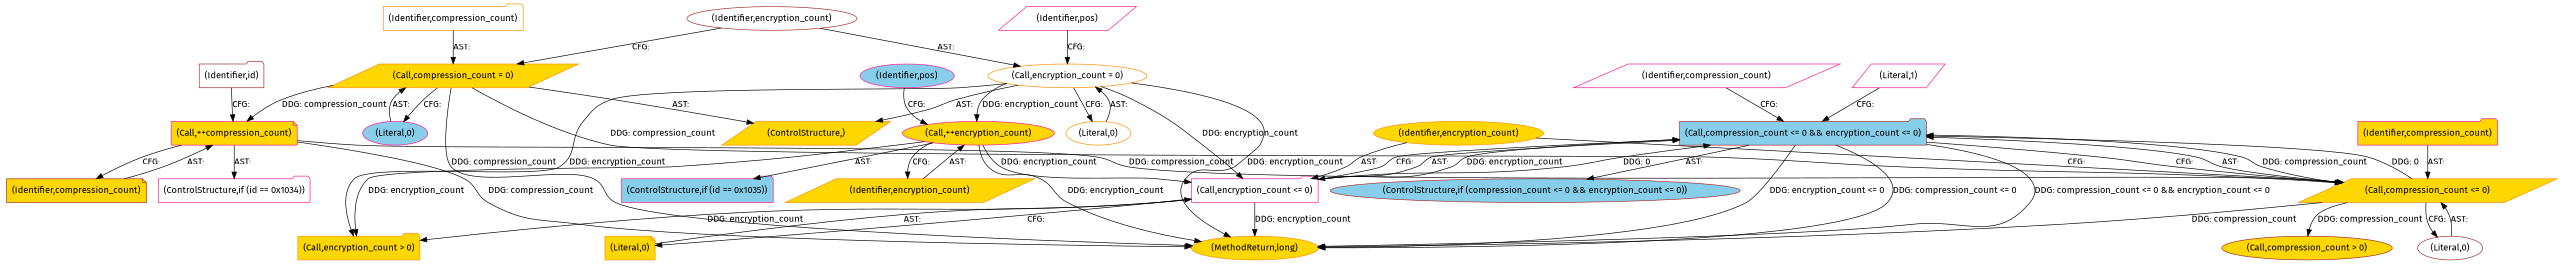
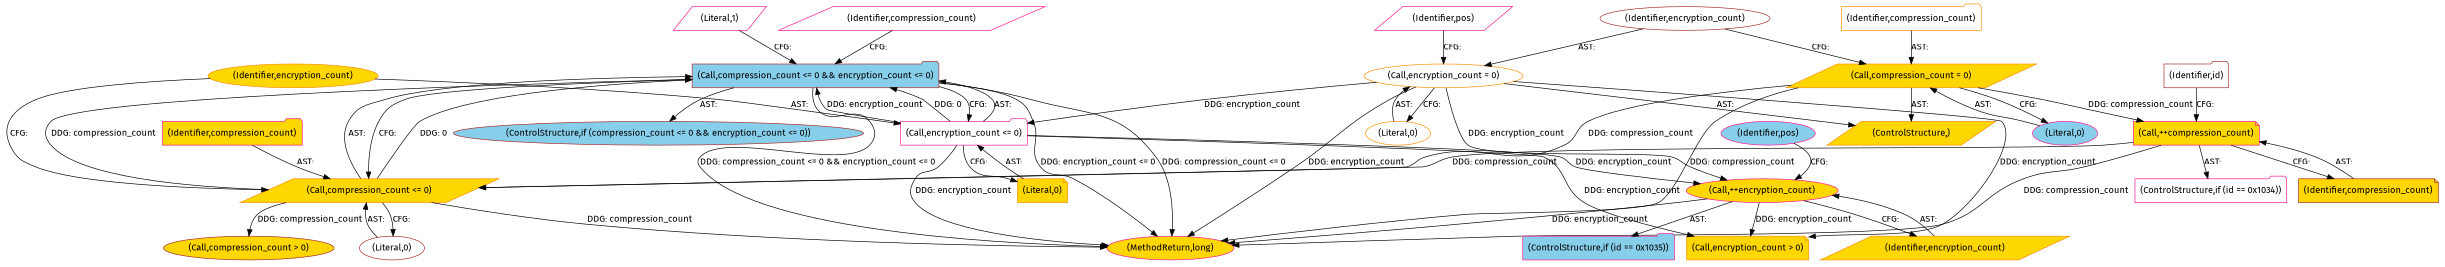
(1078, 178) -> (1363, 146)
(359, 248) -> (1748, 248)
(1255, 248) -> (1170, 248)
